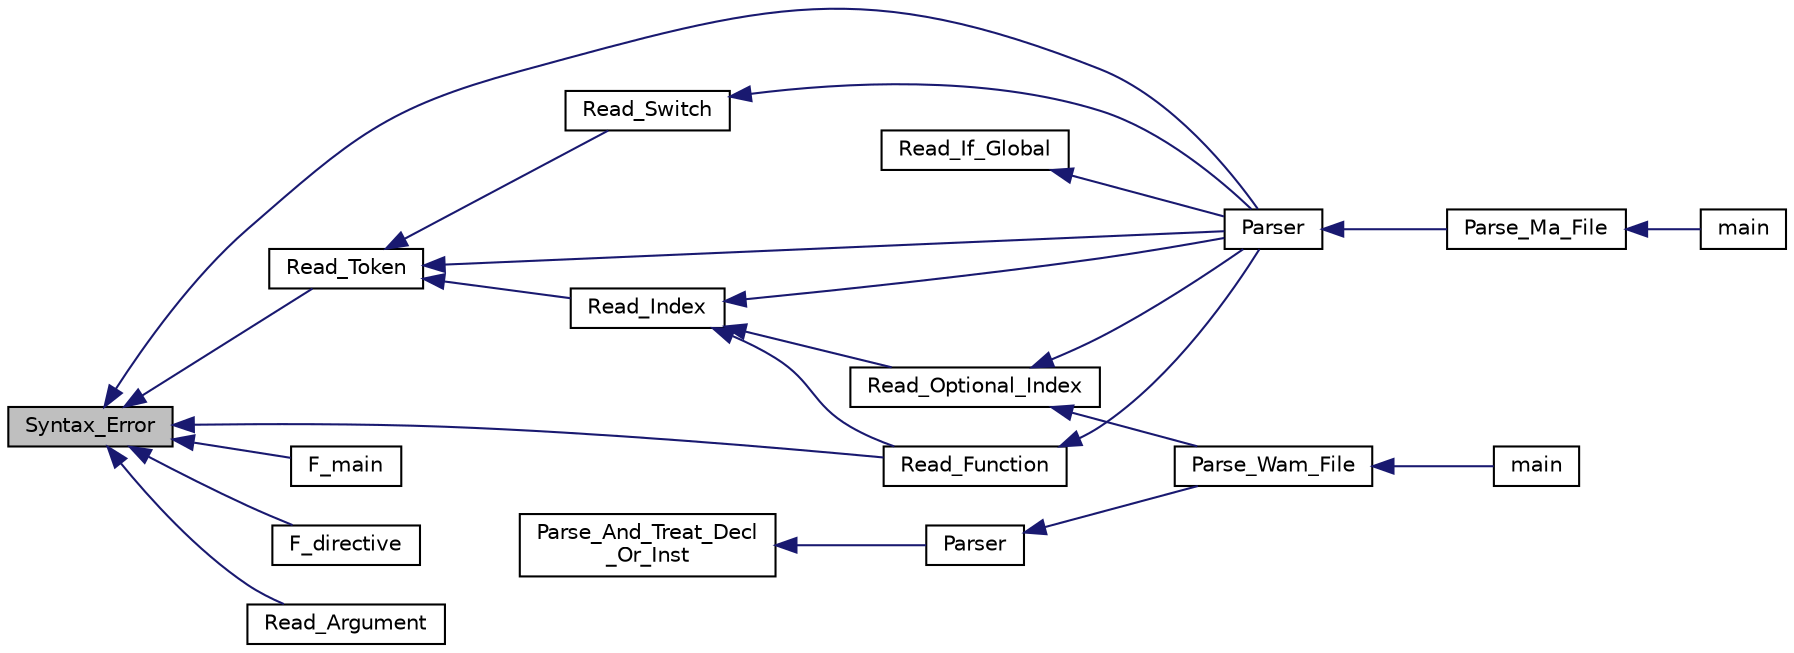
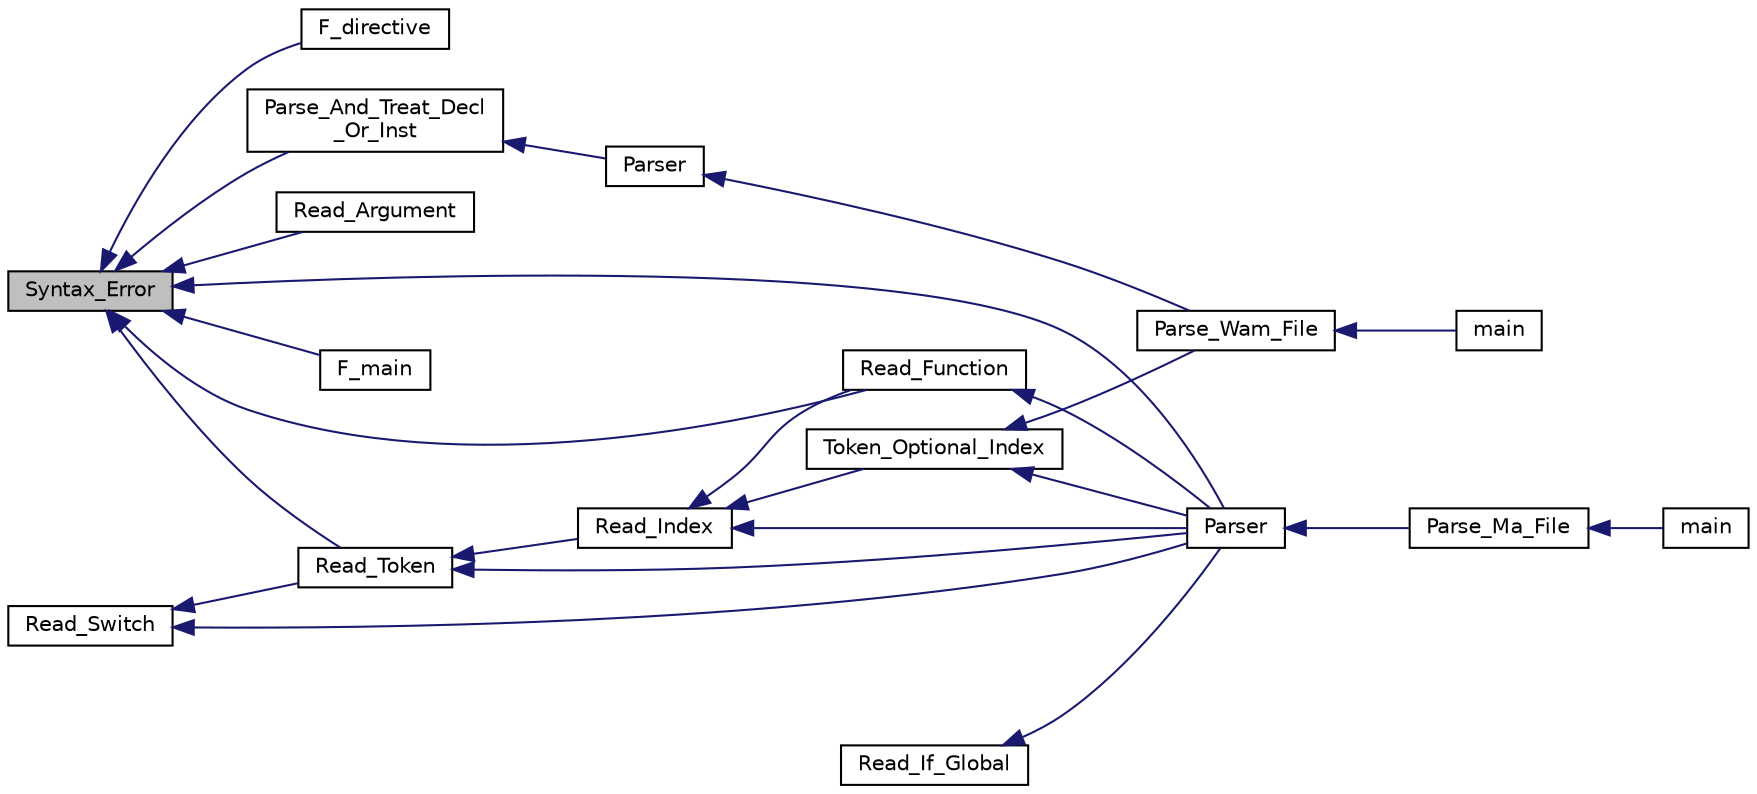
(507, 185) -> (246, 594)
none -> (206, 199)
(975, 387) -> (935, 449)
